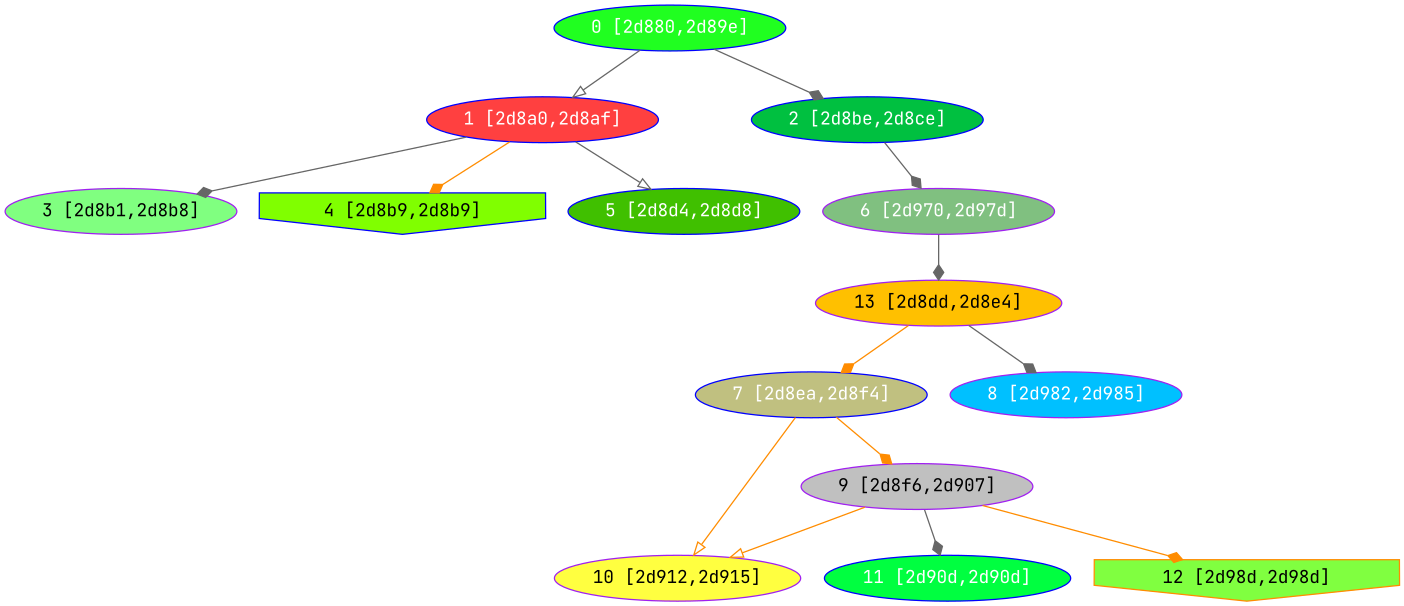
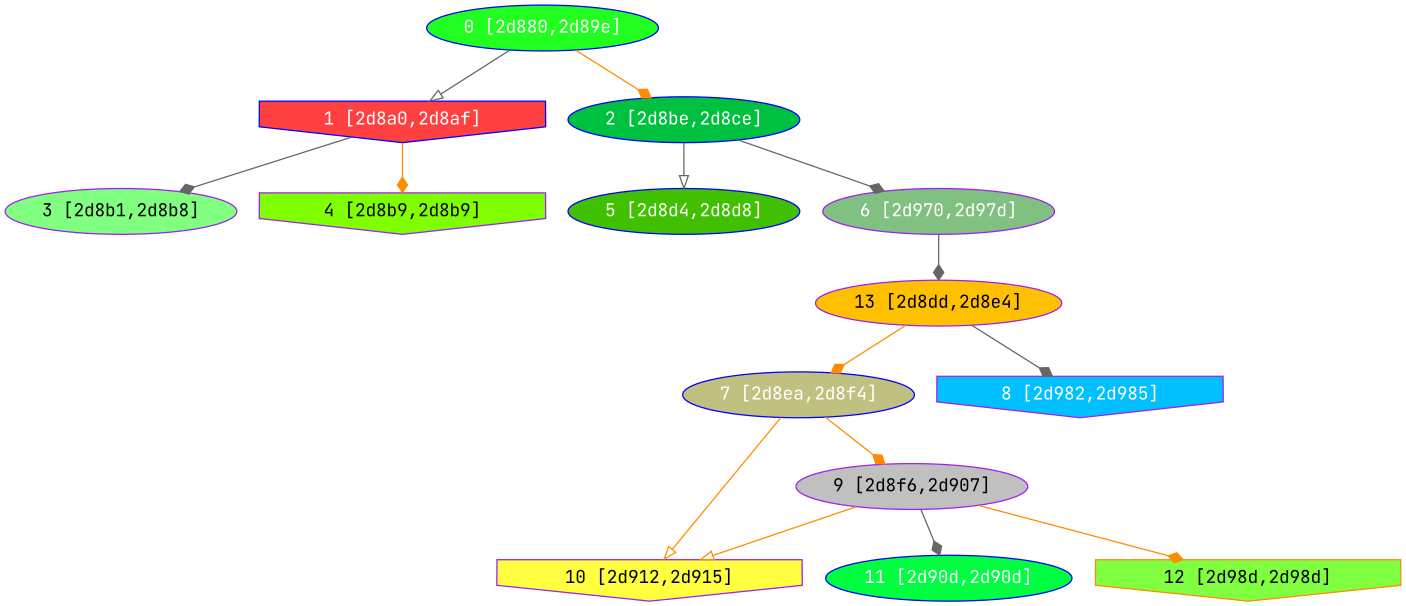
(762, 71) -> (607, 70)
(543, 120) -> (402, 120)
(608, 162) -> (684, 159)
(402, 211) -> (402, 211)
(1066, 395) -> (1080, 395)
(678, 578) -> (650, 578)
